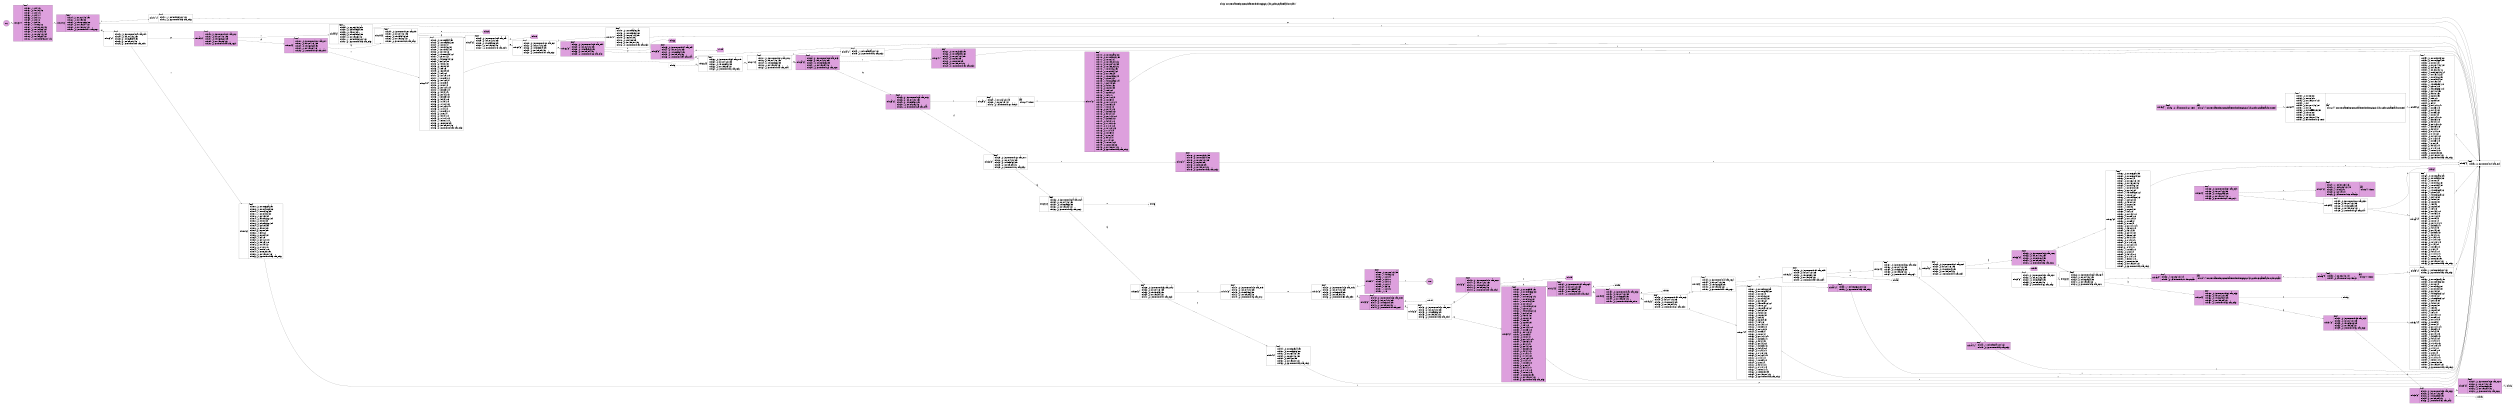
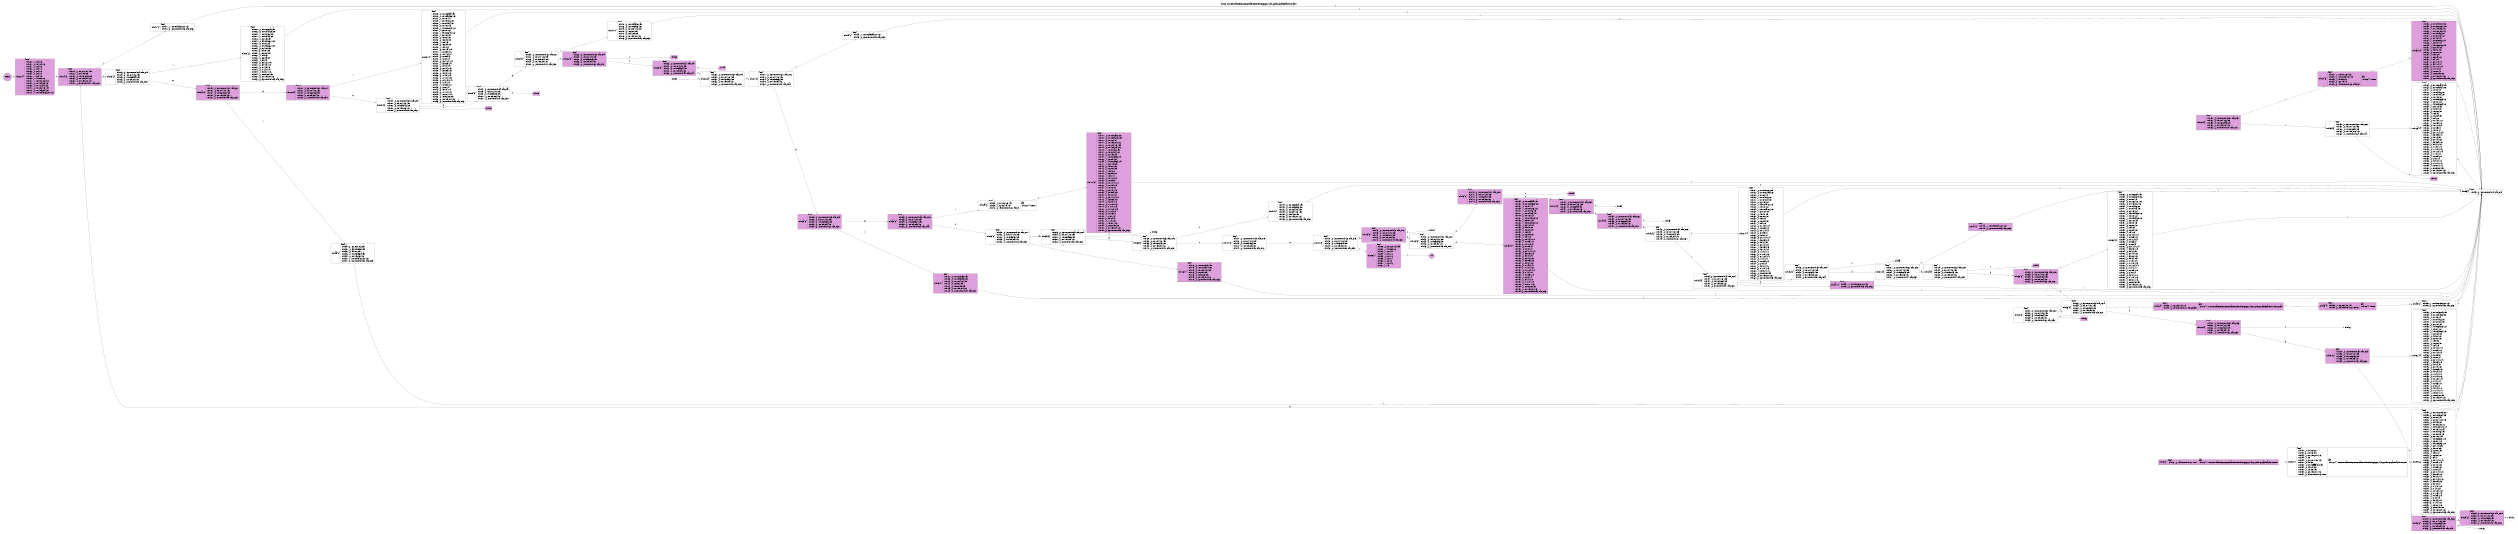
(6, 23) -> (7, 77)
none -> (2434, 51)
(1430, 281) -> (1432, 256)
none -> (2084, 319)
